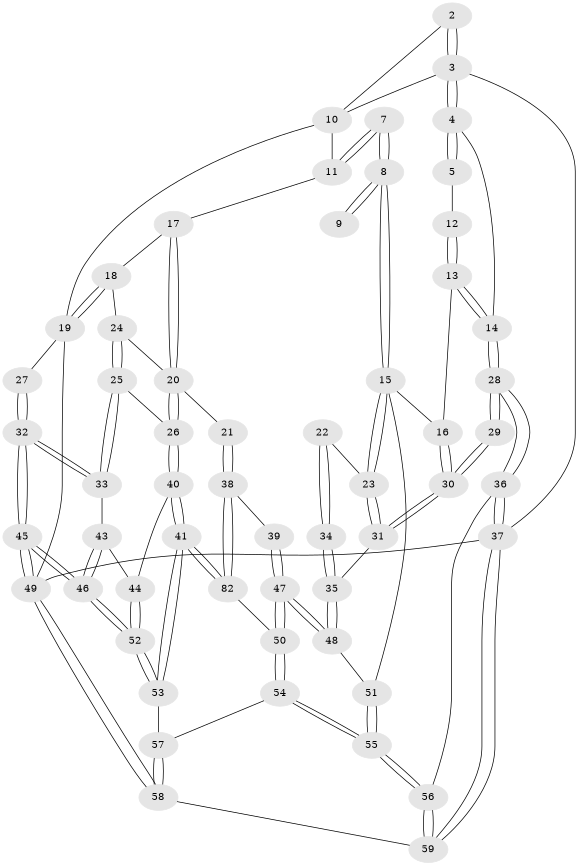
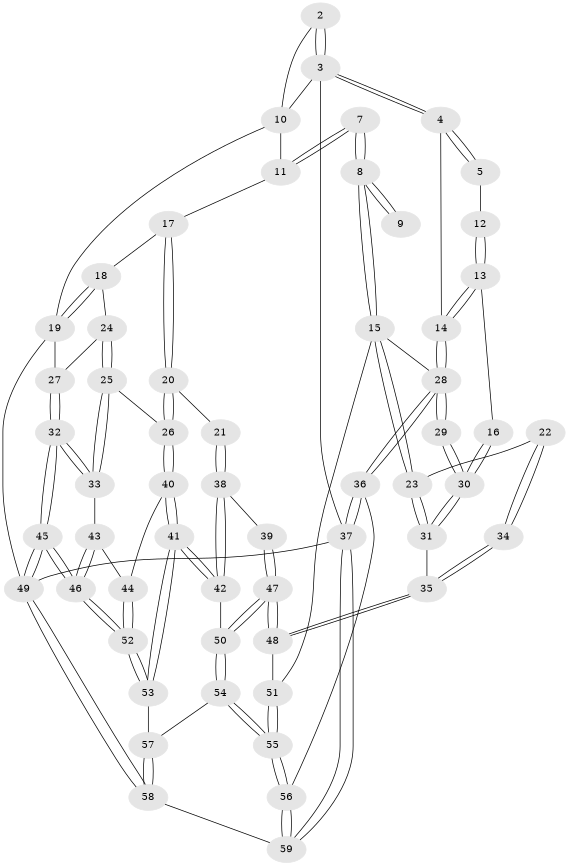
(145, 355) -> (81, 354)
(414, 407) -> (408, 355)
(228, 589) -> (221, 589)
